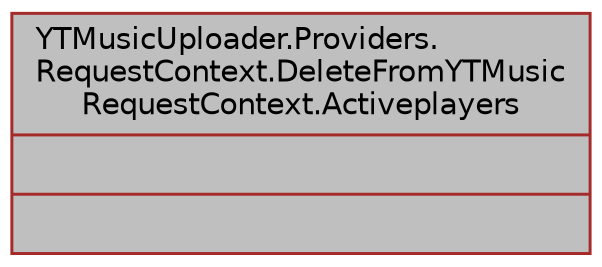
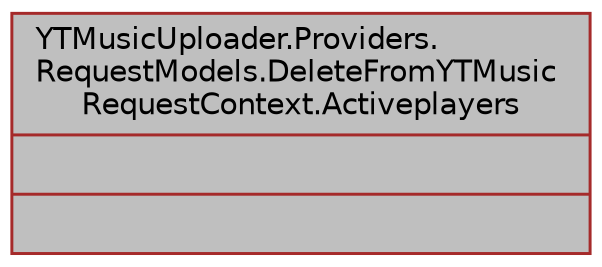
(301, 73) -> (297, 73)
